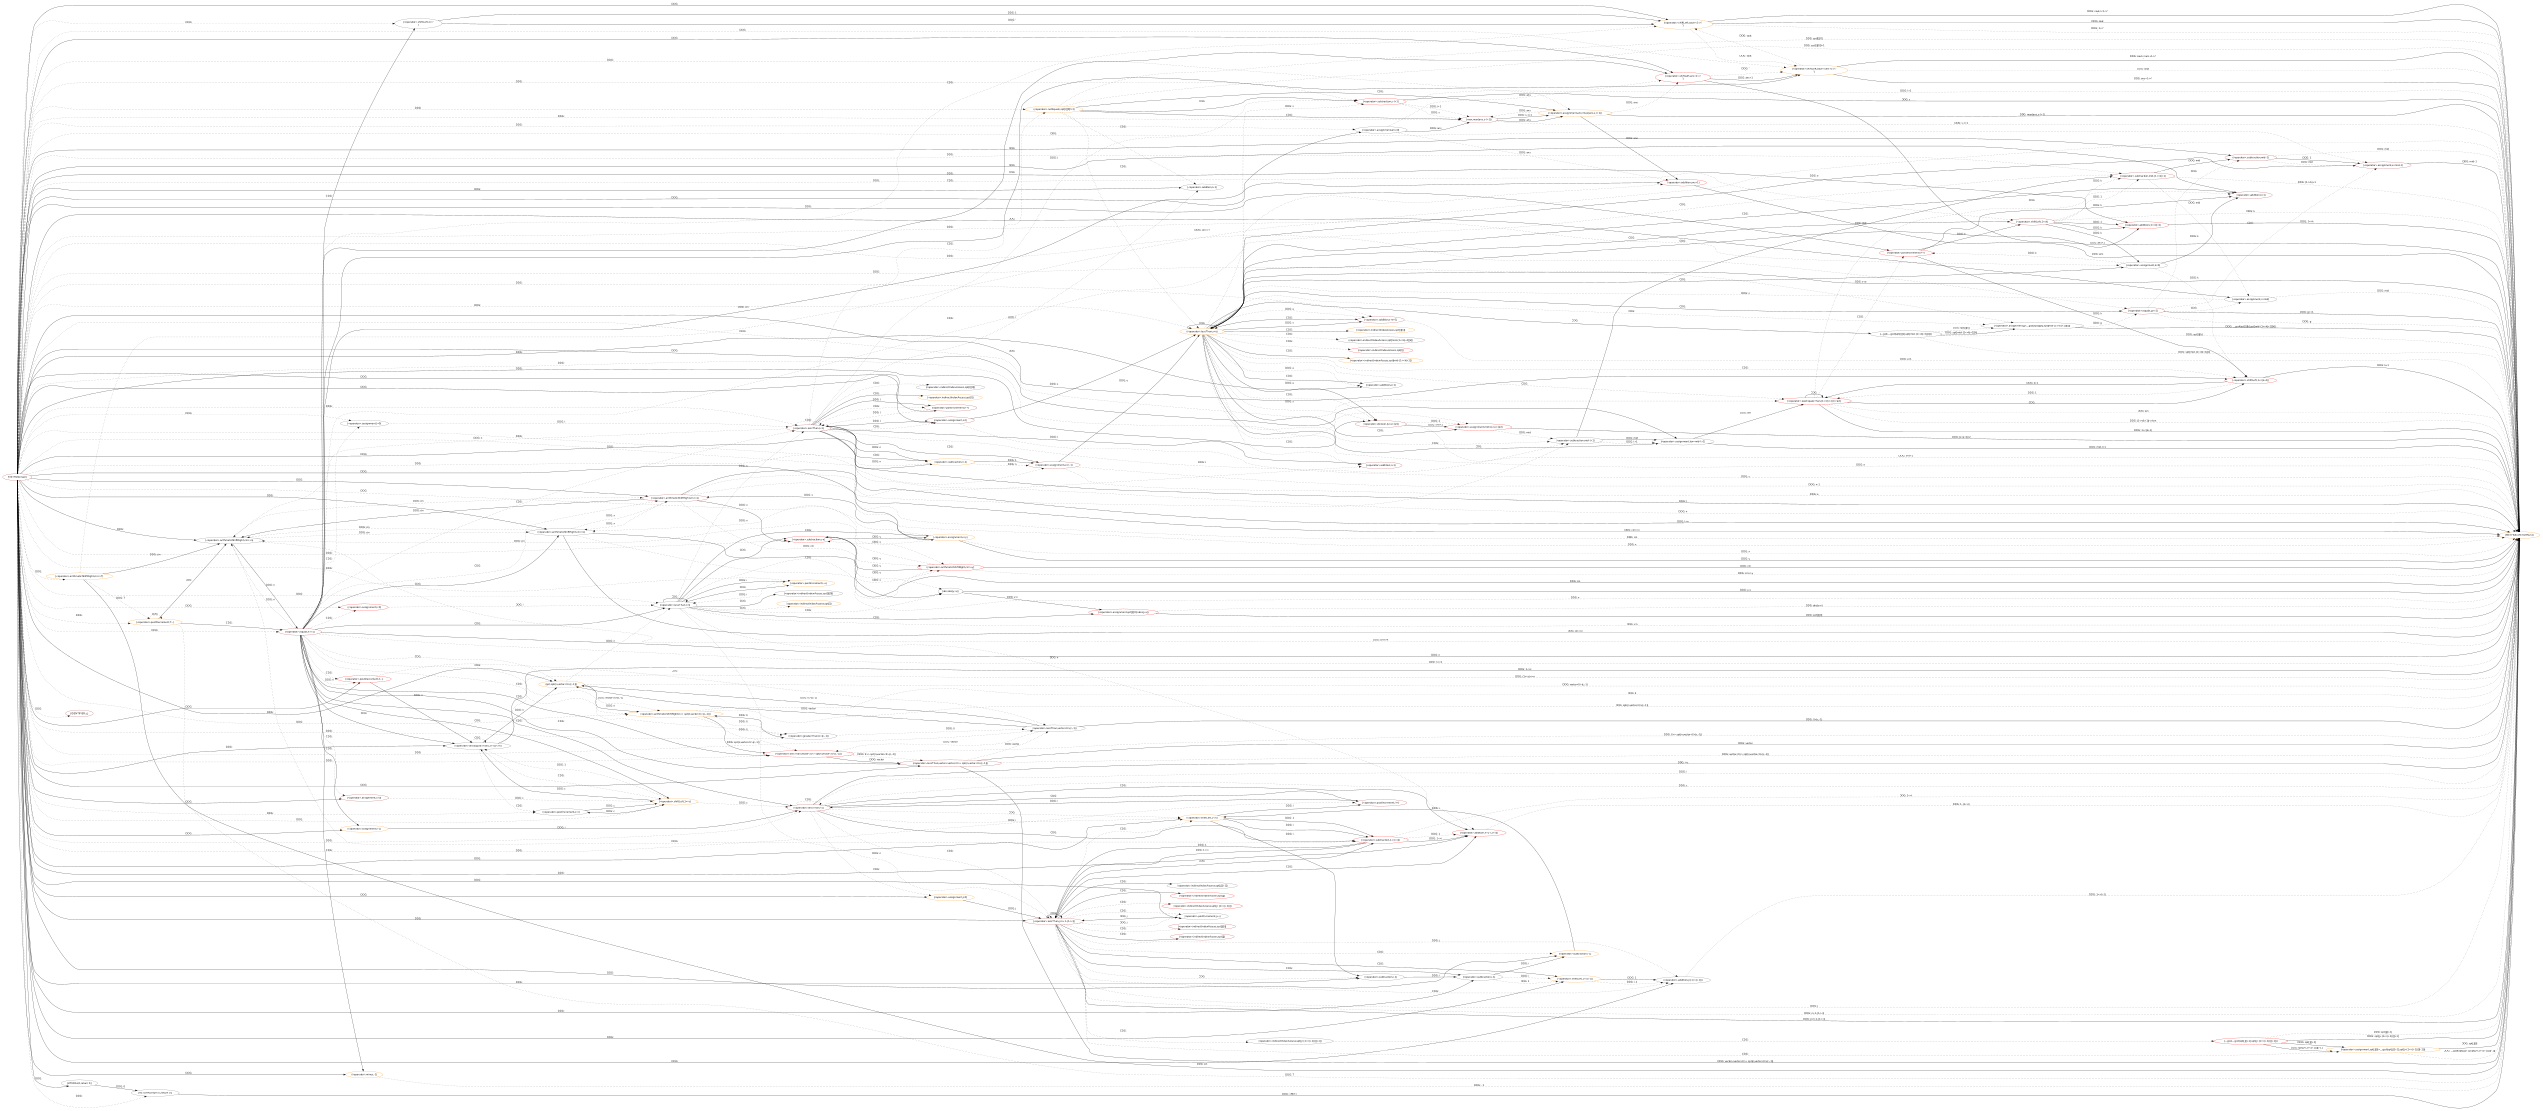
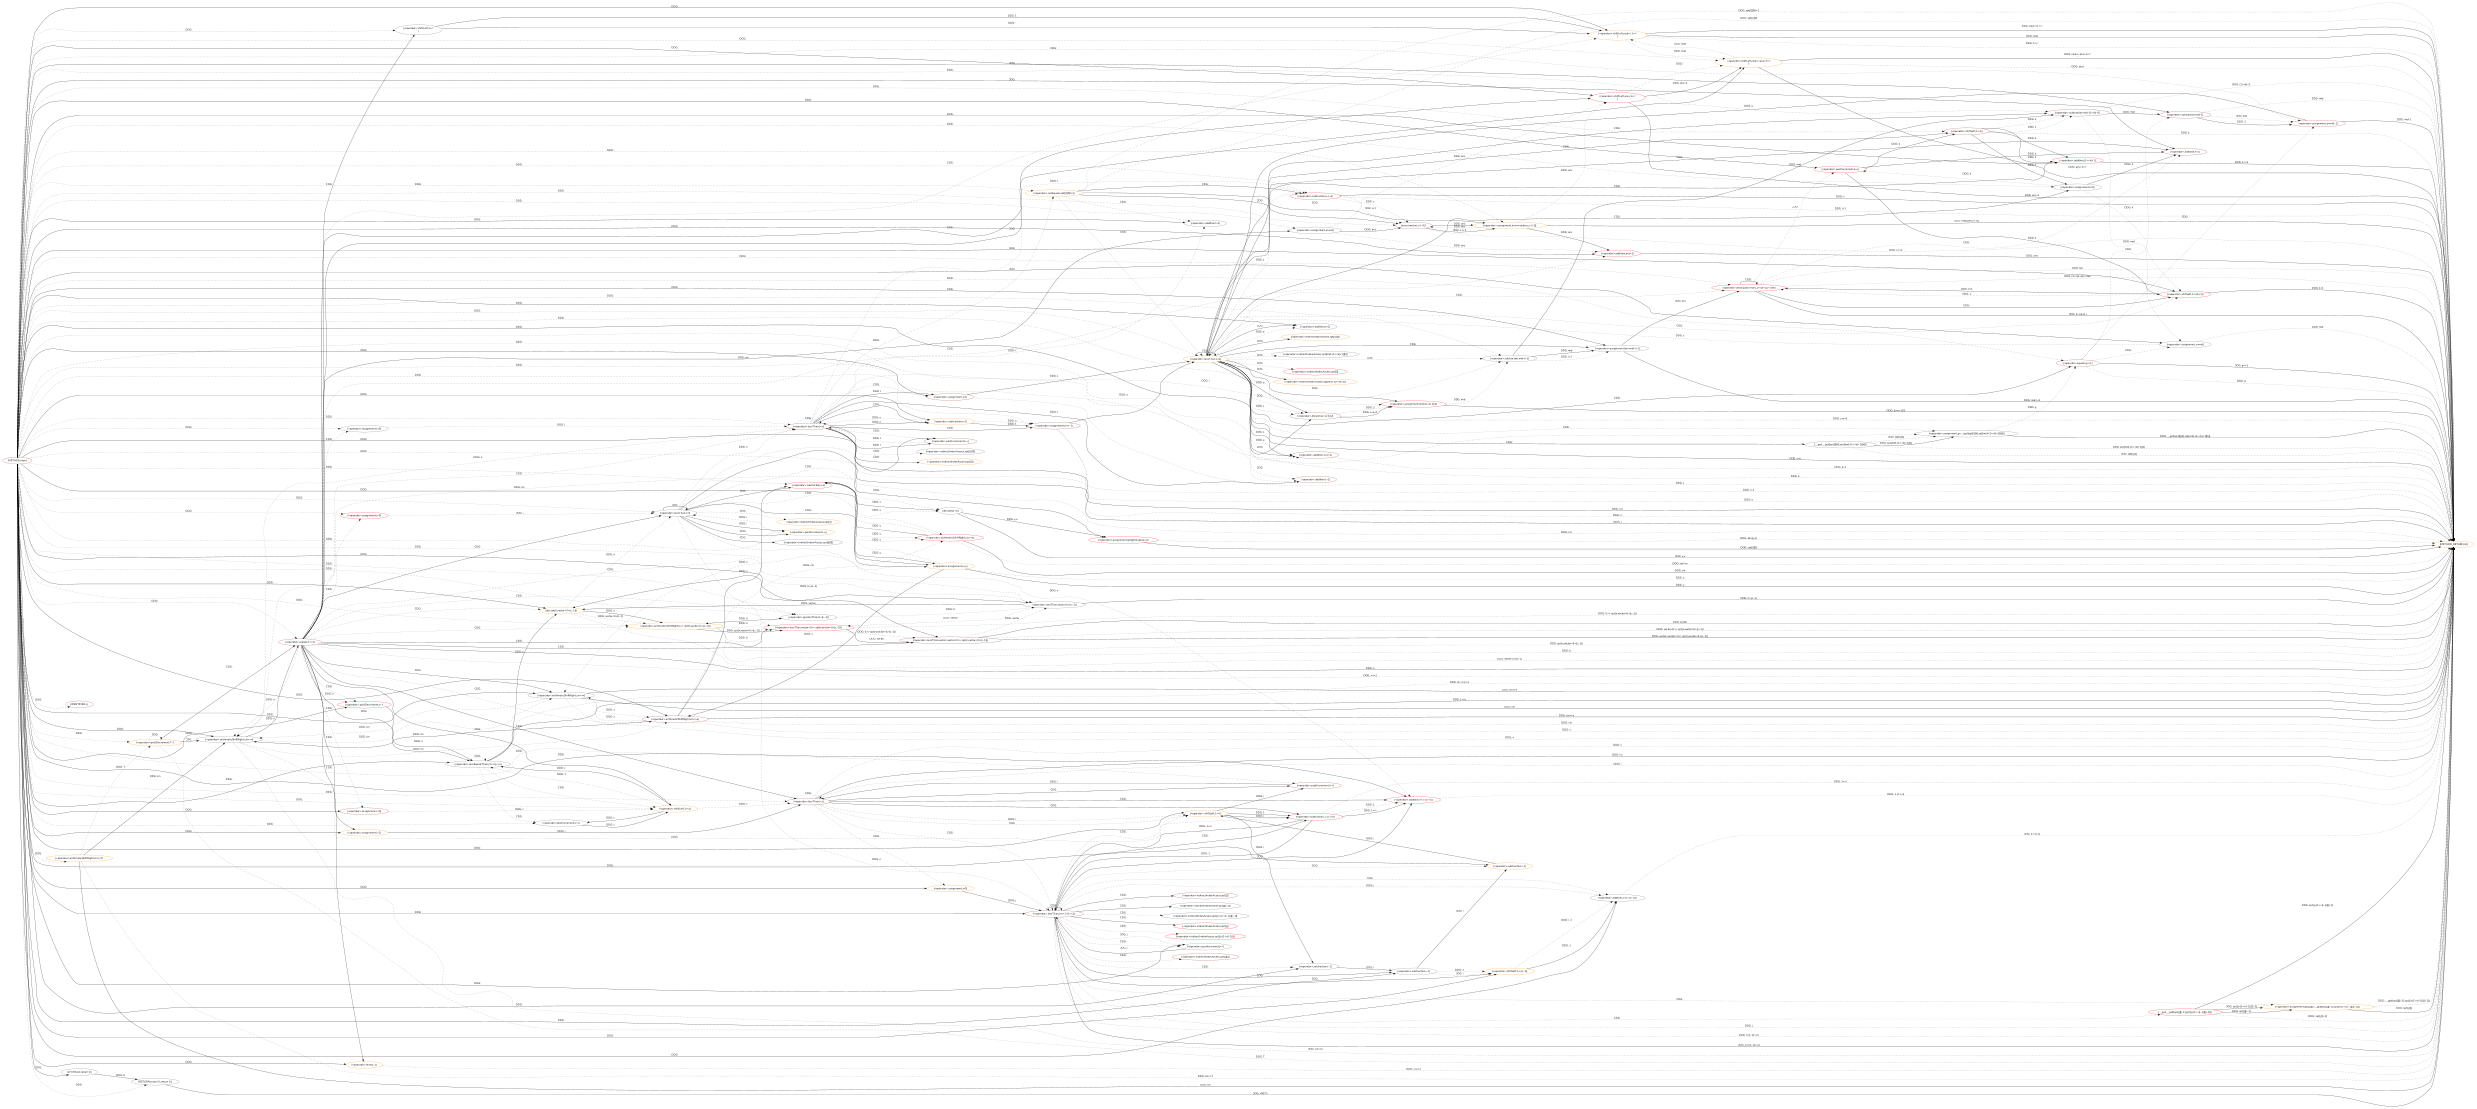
(1628, 216) -> (1558, 138)
(711, 681) -> (649, 568)
(1773, 1041) -> (1578, 1020)
(1479, 1085) -> (1414, 1069)
